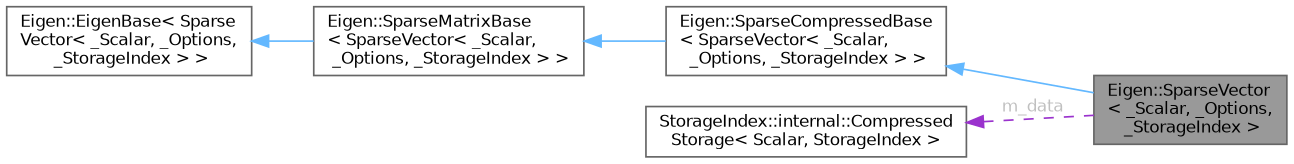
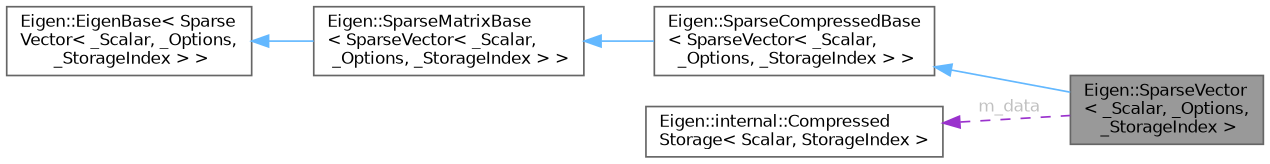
(806, 132) -> (794, 132)
